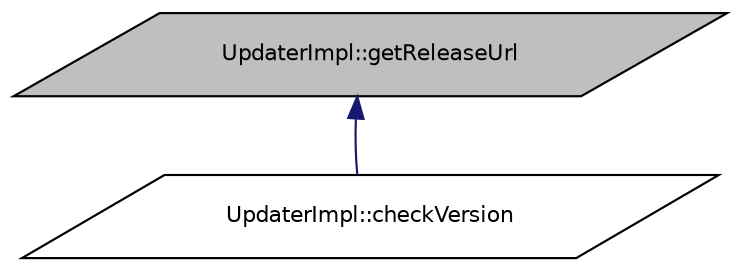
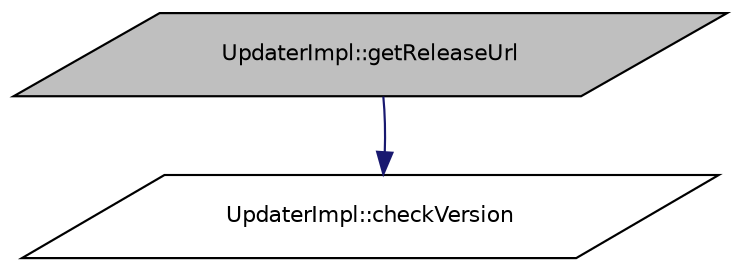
(356, 147) -> (385, 124)
